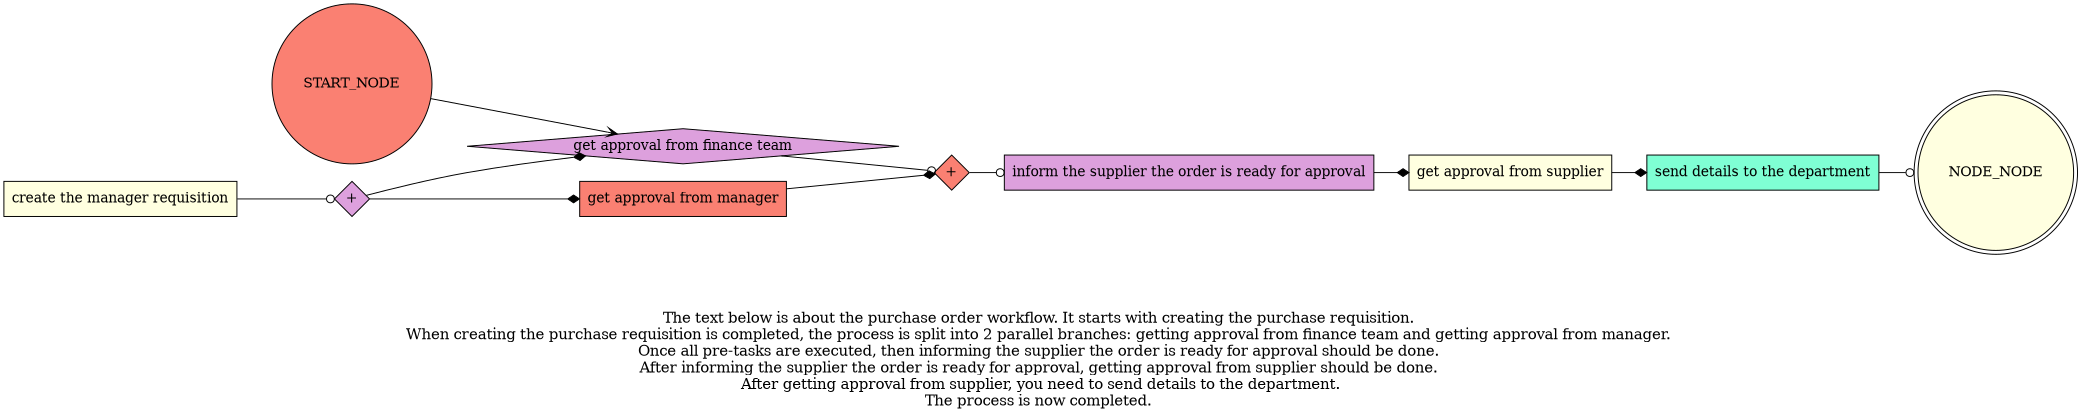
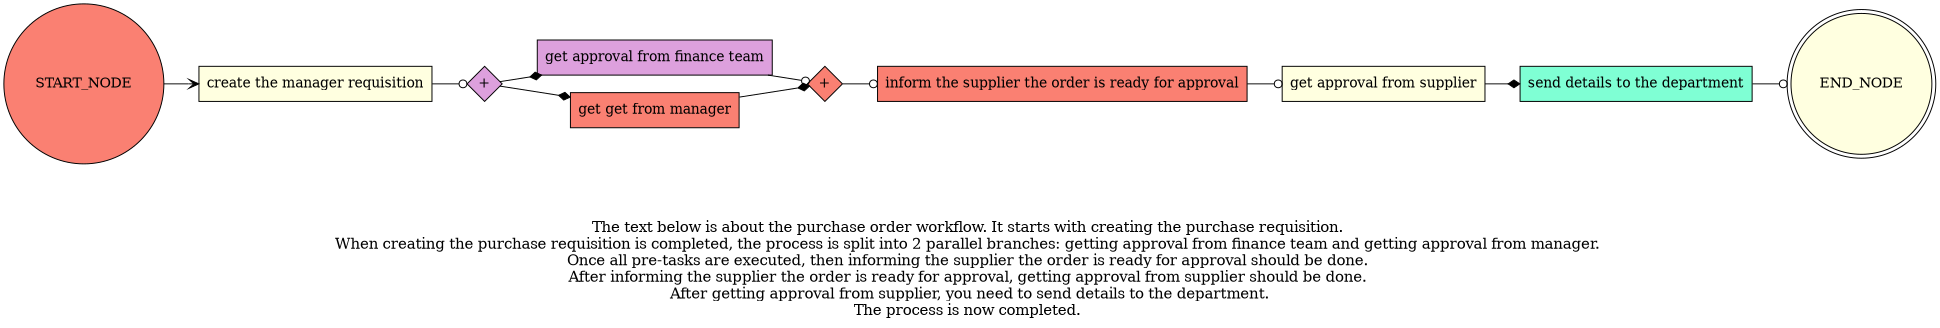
(519, 115) -> (176, 84)
(683, 146) -> (655, 58)
(1189, 173) -> (1062, 84)
(1386, 173) -> (1261, 84)
(1996, 173) -> (1861, 84)
(683, 199) -> (655, 110)
